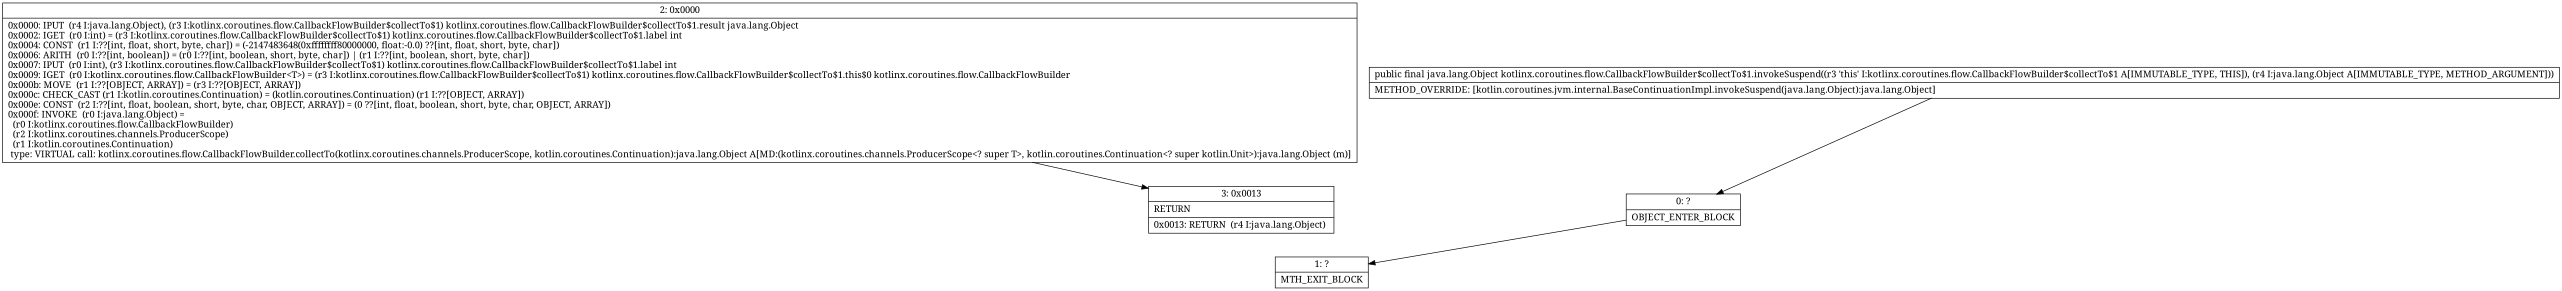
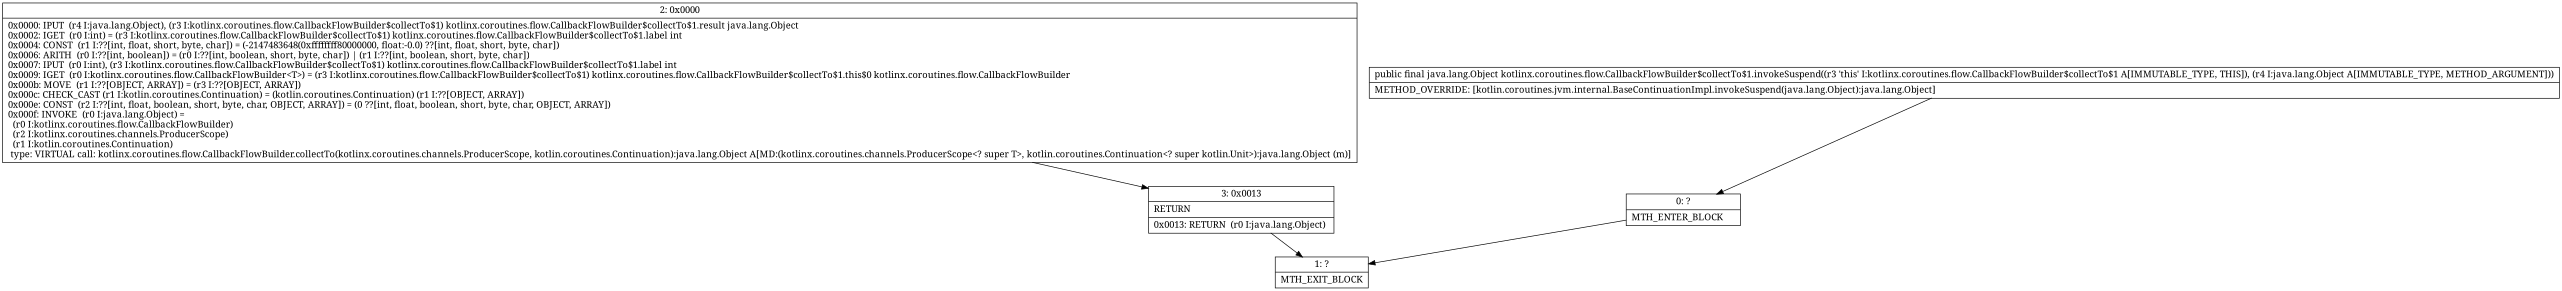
(1683, 217) -> (1677, 217)
(1241, 225) -> (1241, 225)
none -> (1284, 243)
